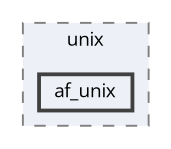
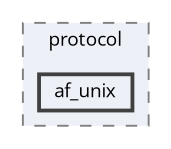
(86, 41) -> (86, 41)
